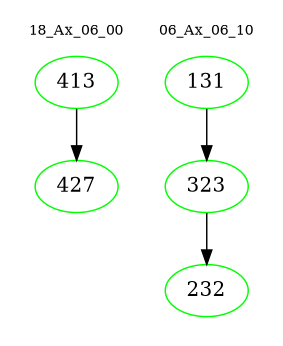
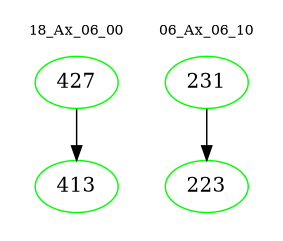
(207, 82) -> (207, 82)
(77, 127) -> (77, 127)
(207, 187) -> (207, 187)
(207, 291) -> none
